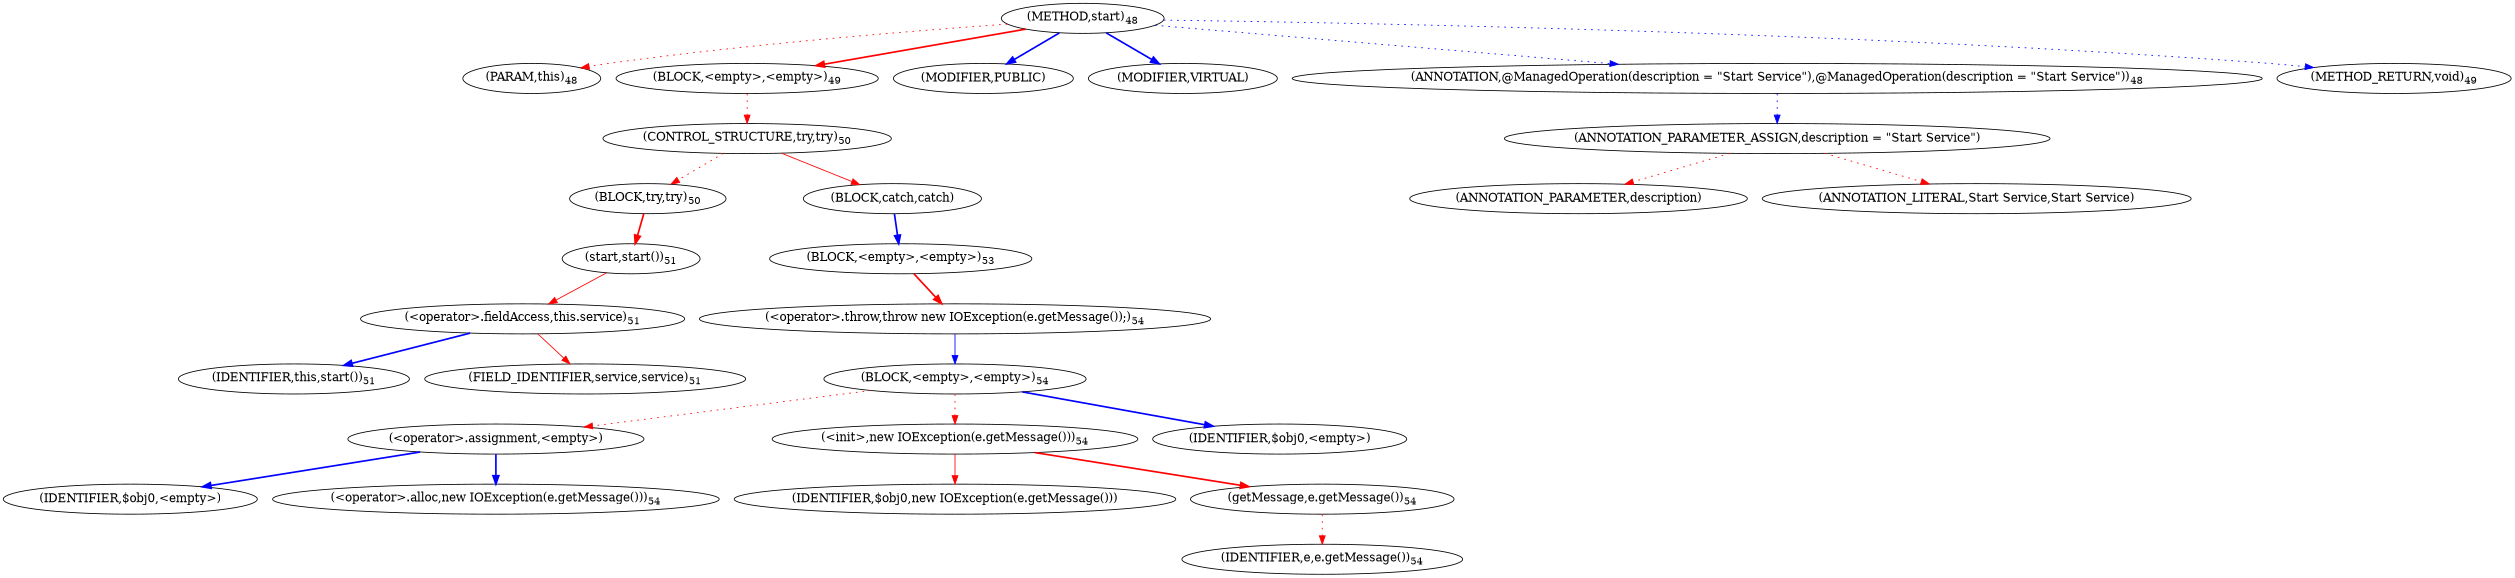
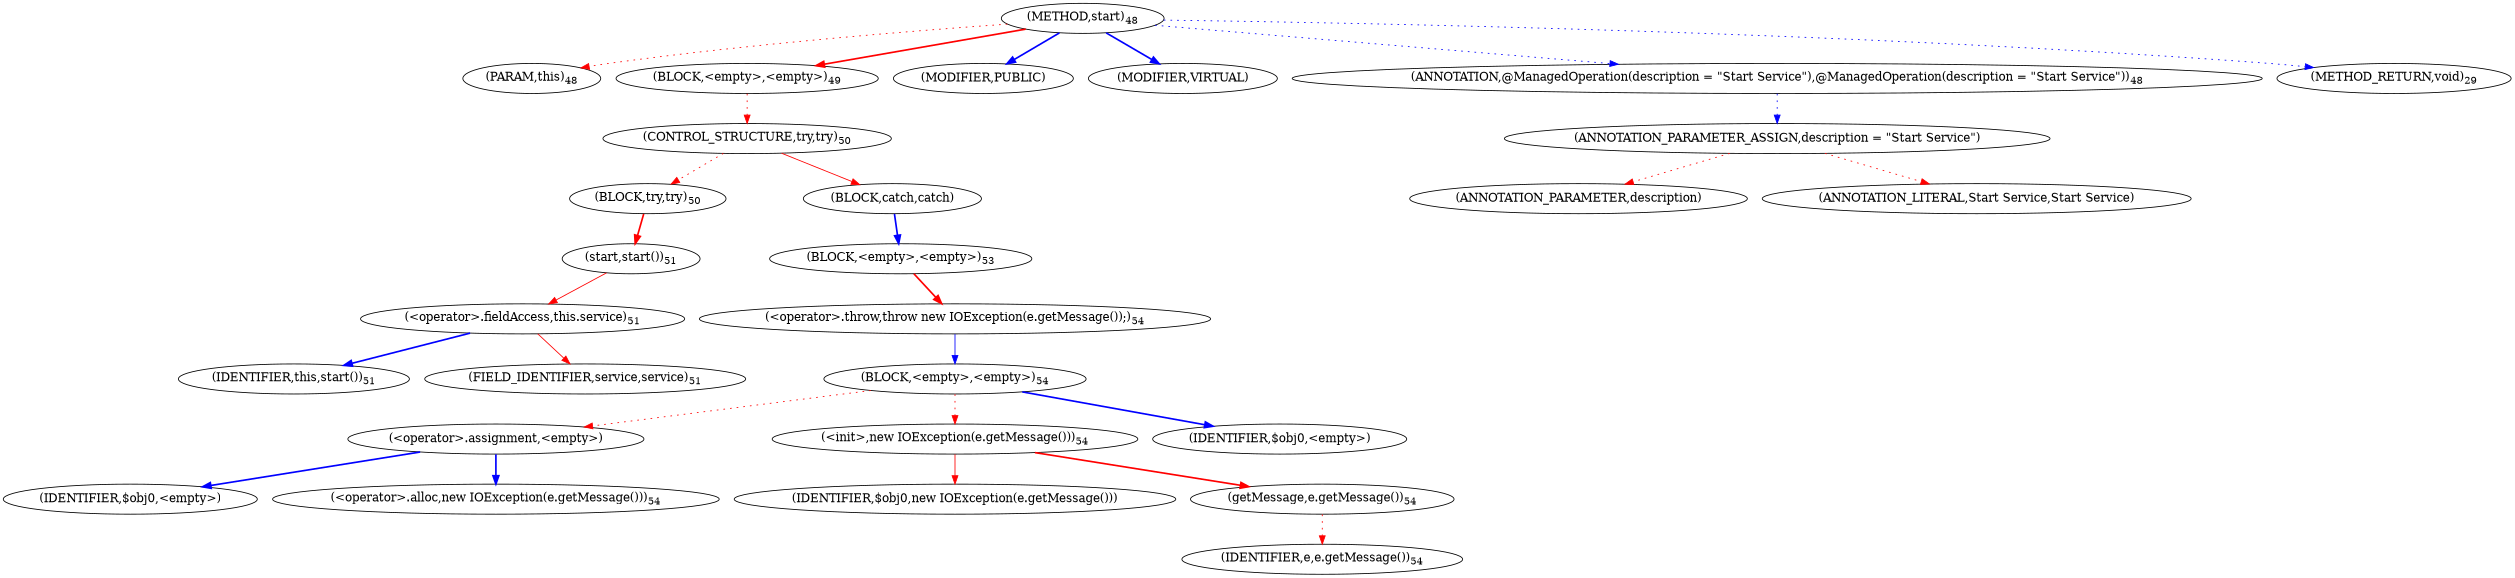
(2471, 77) -> (2471, 77)
